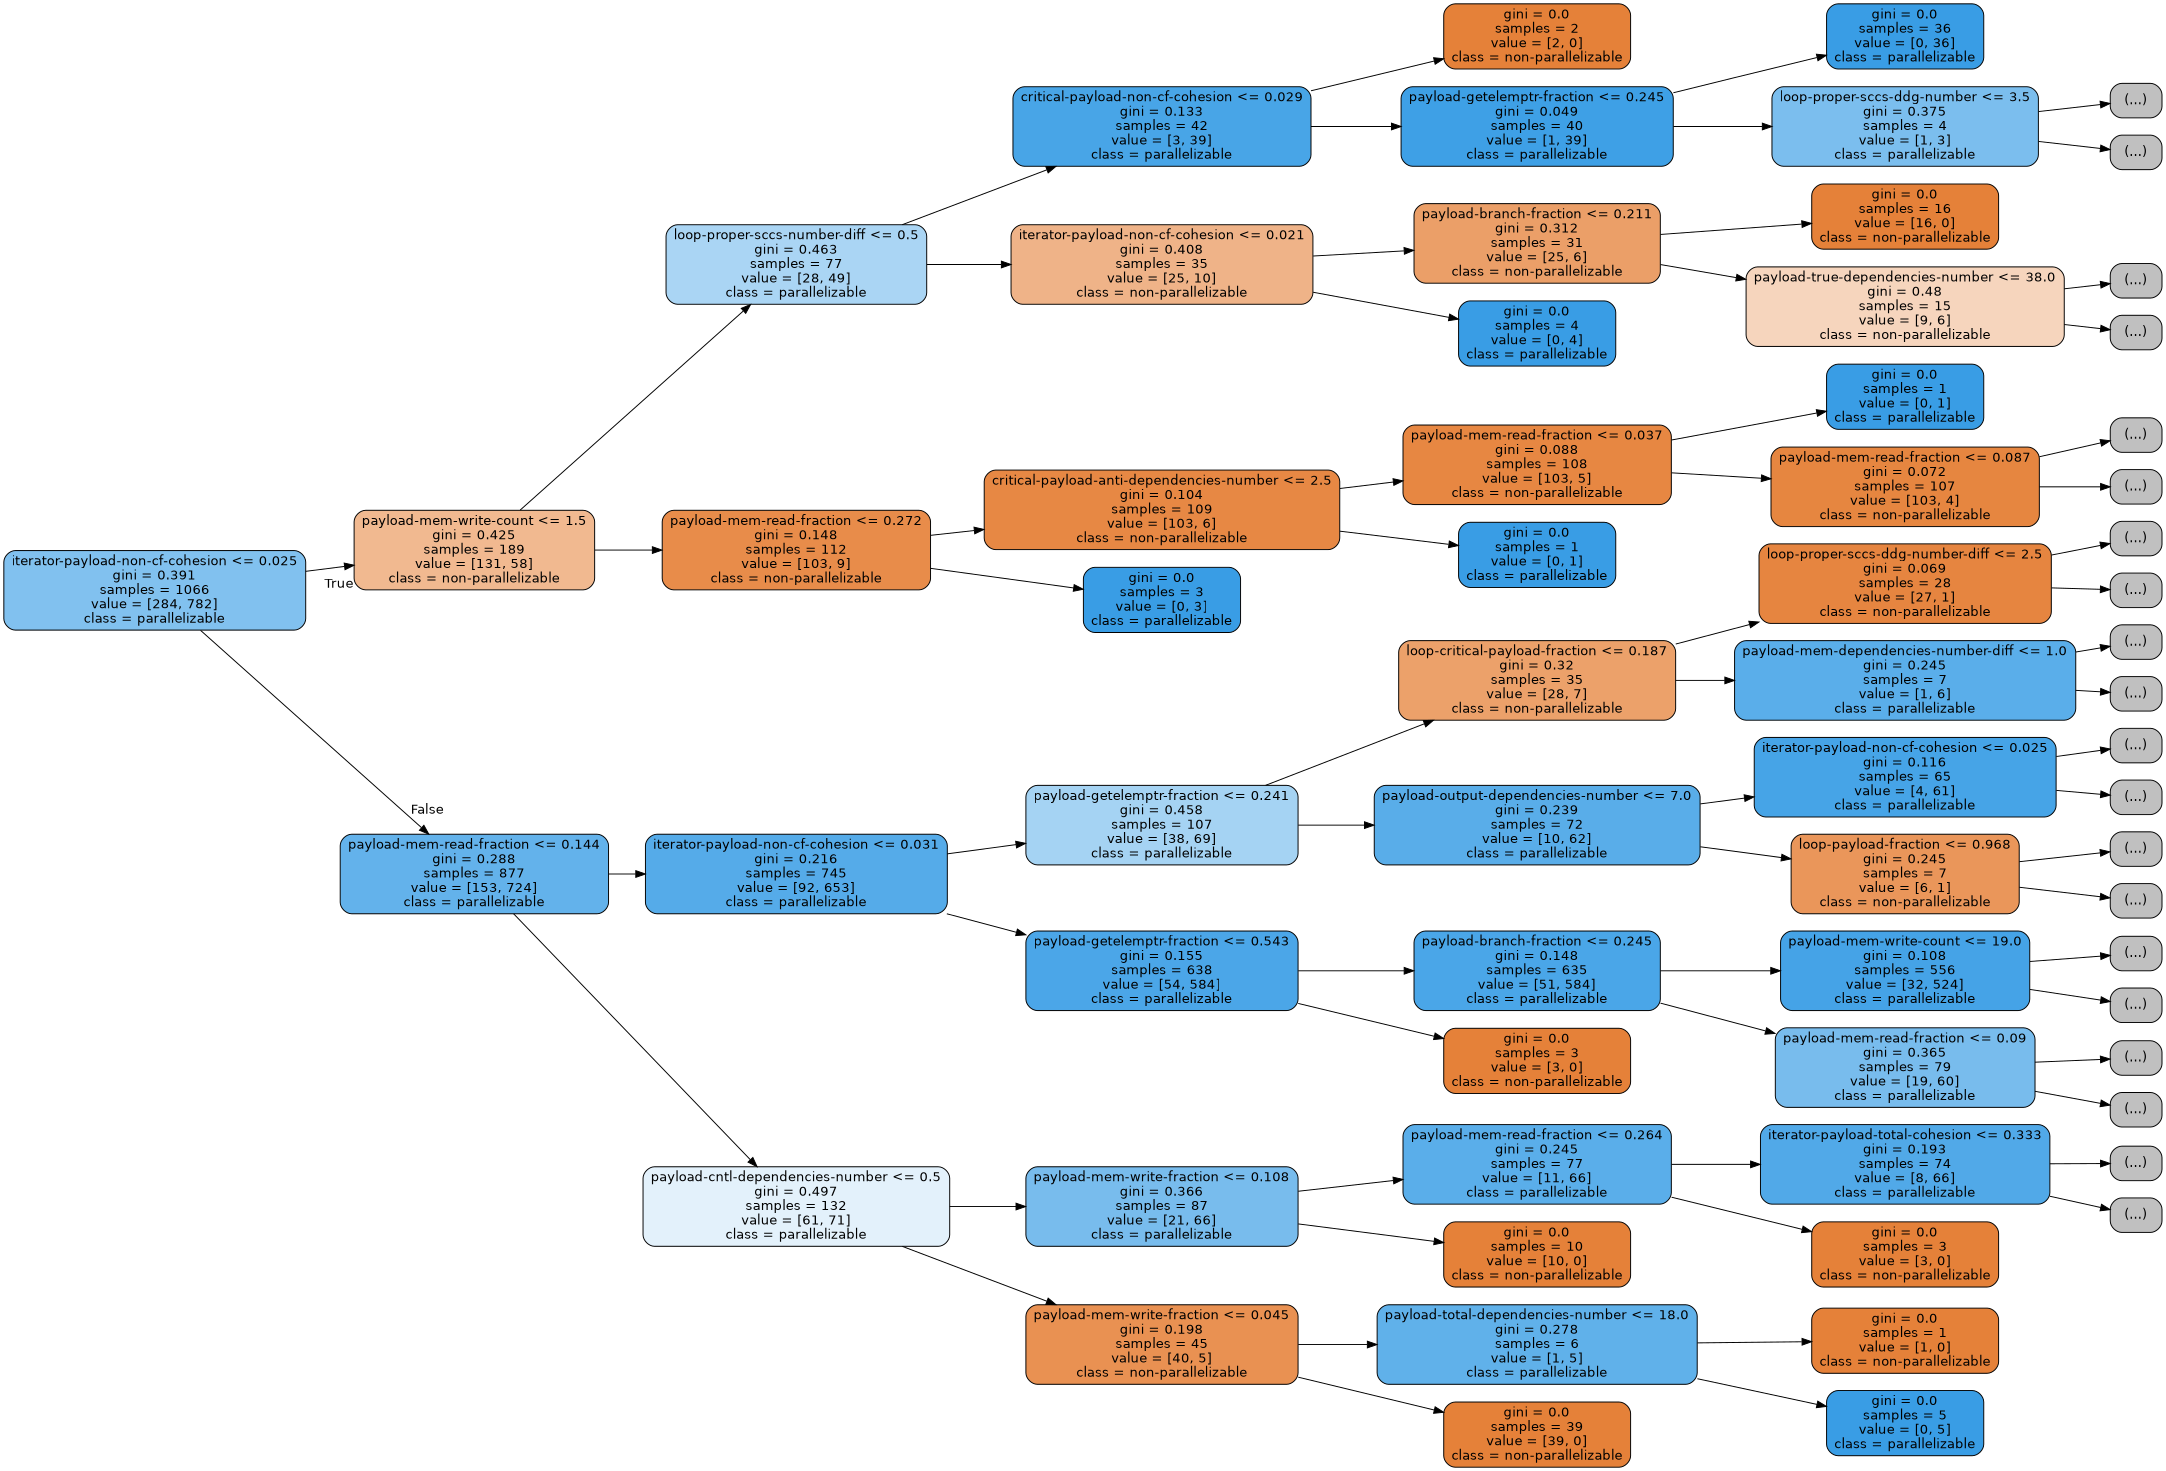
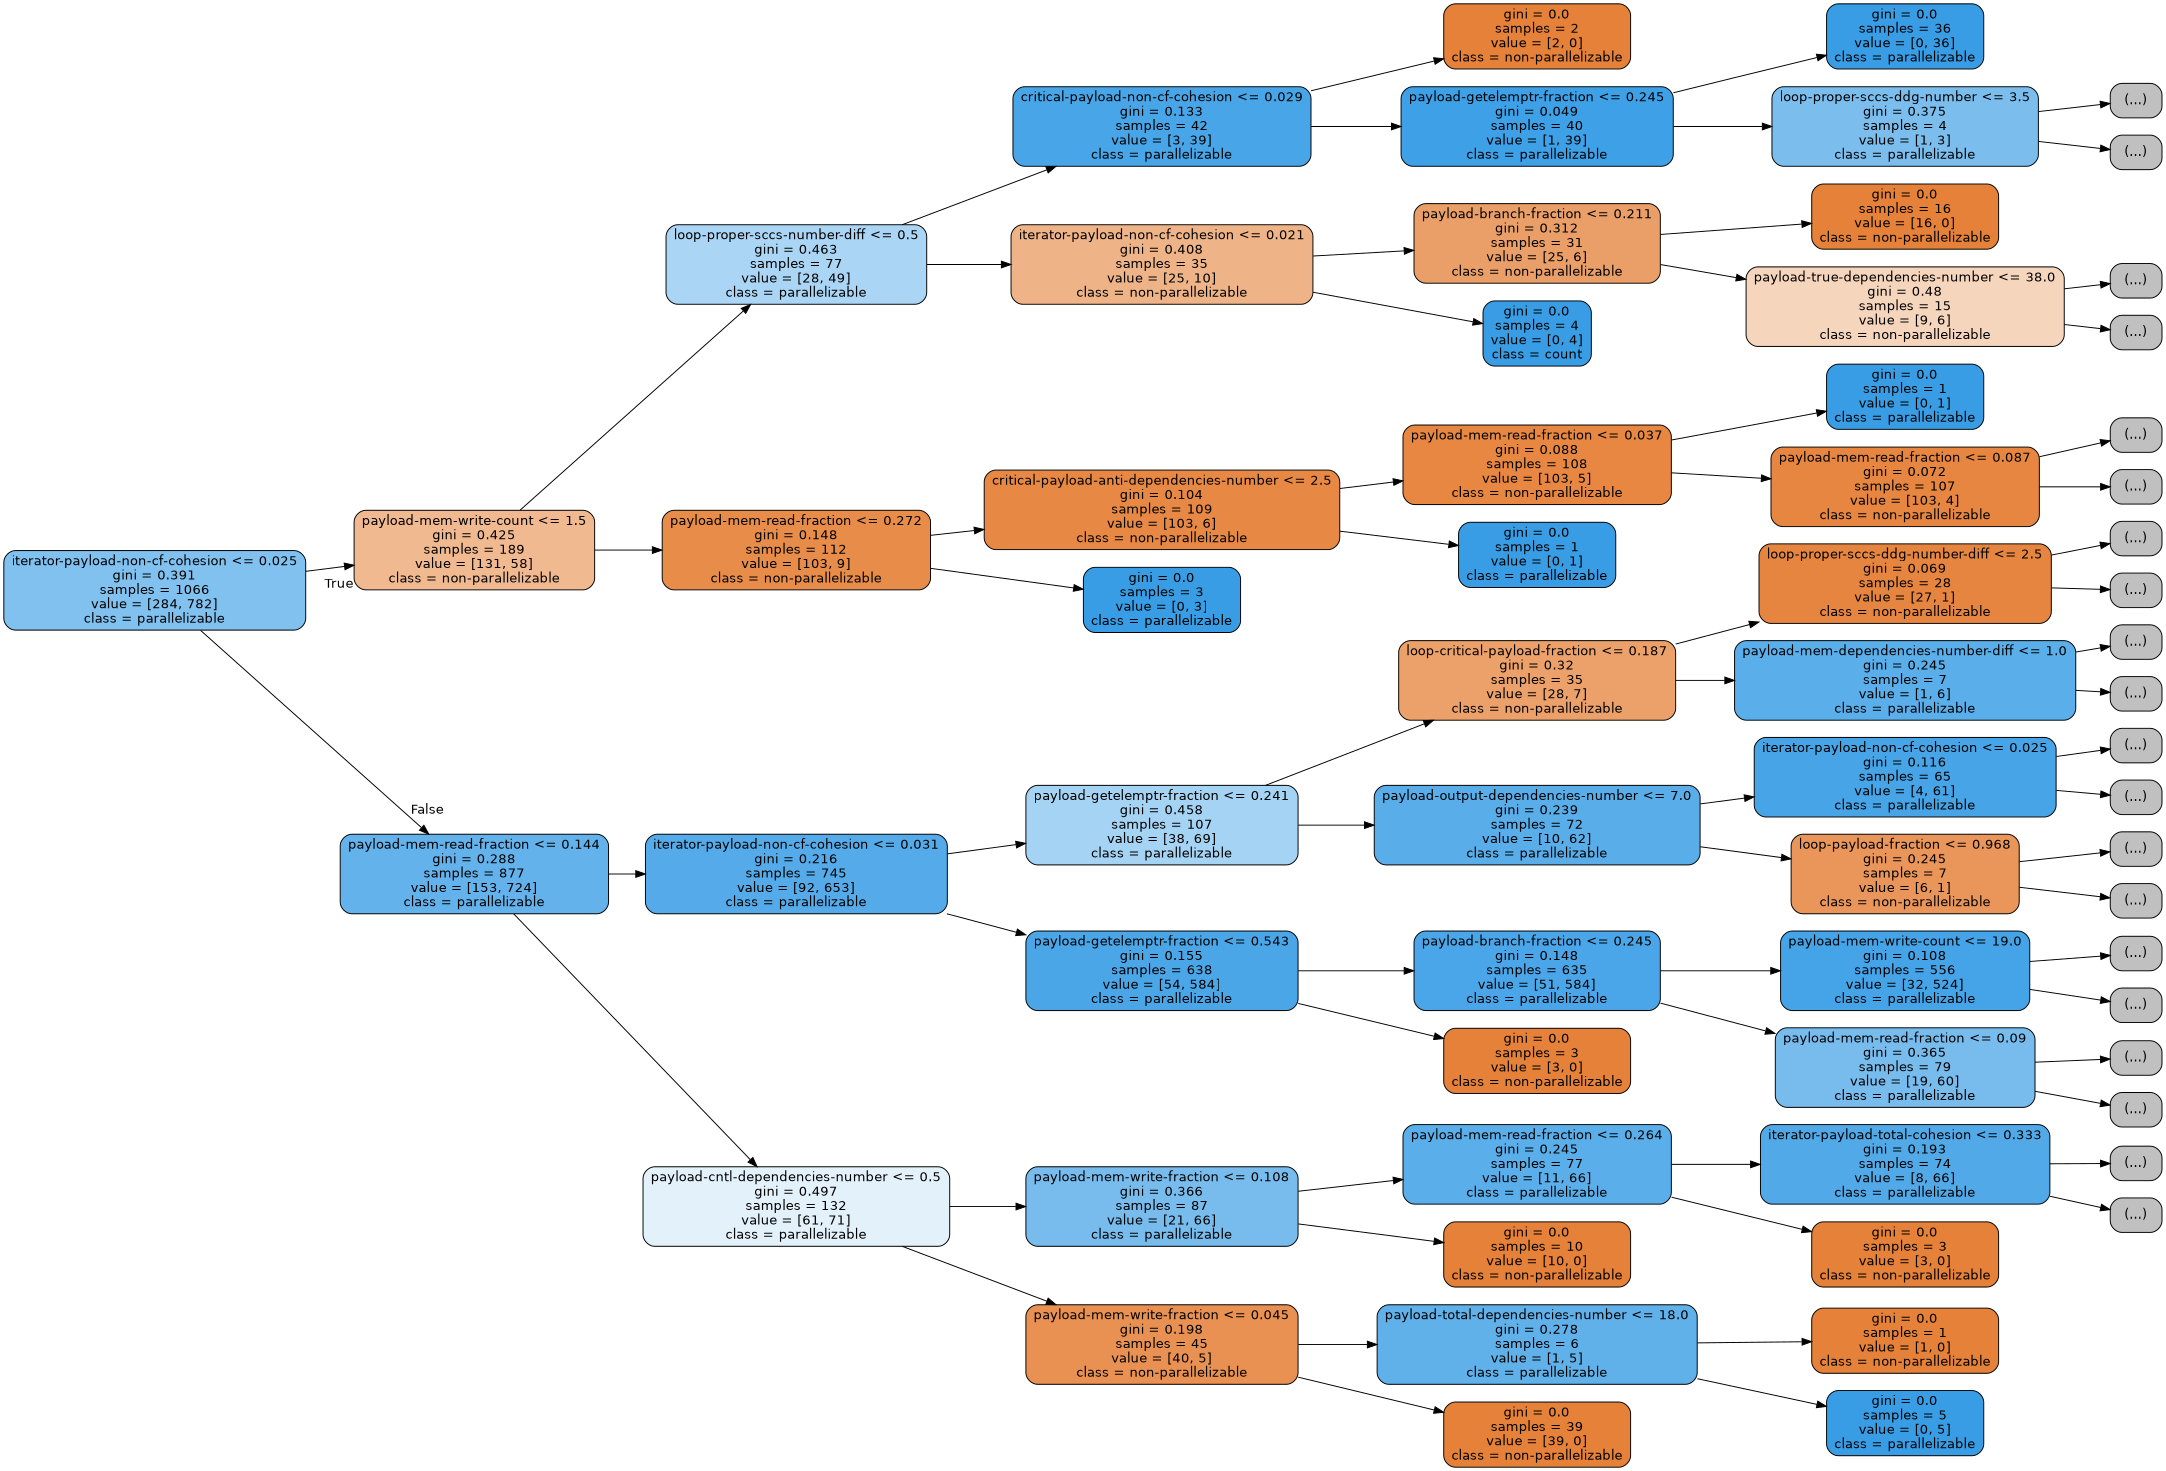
(1537, 334) -> (1537, 334)
